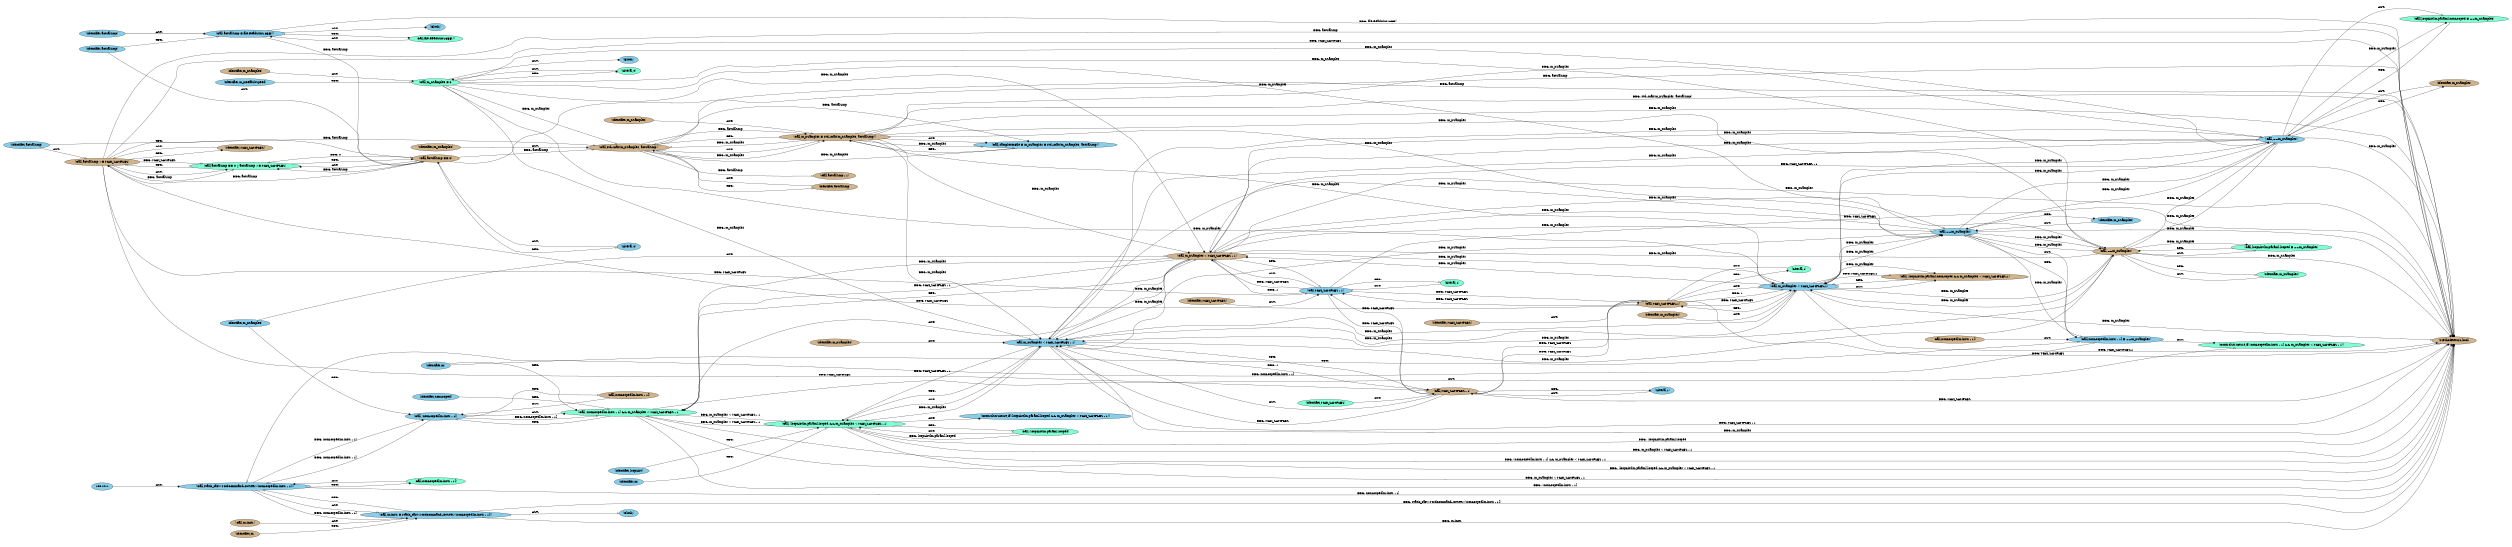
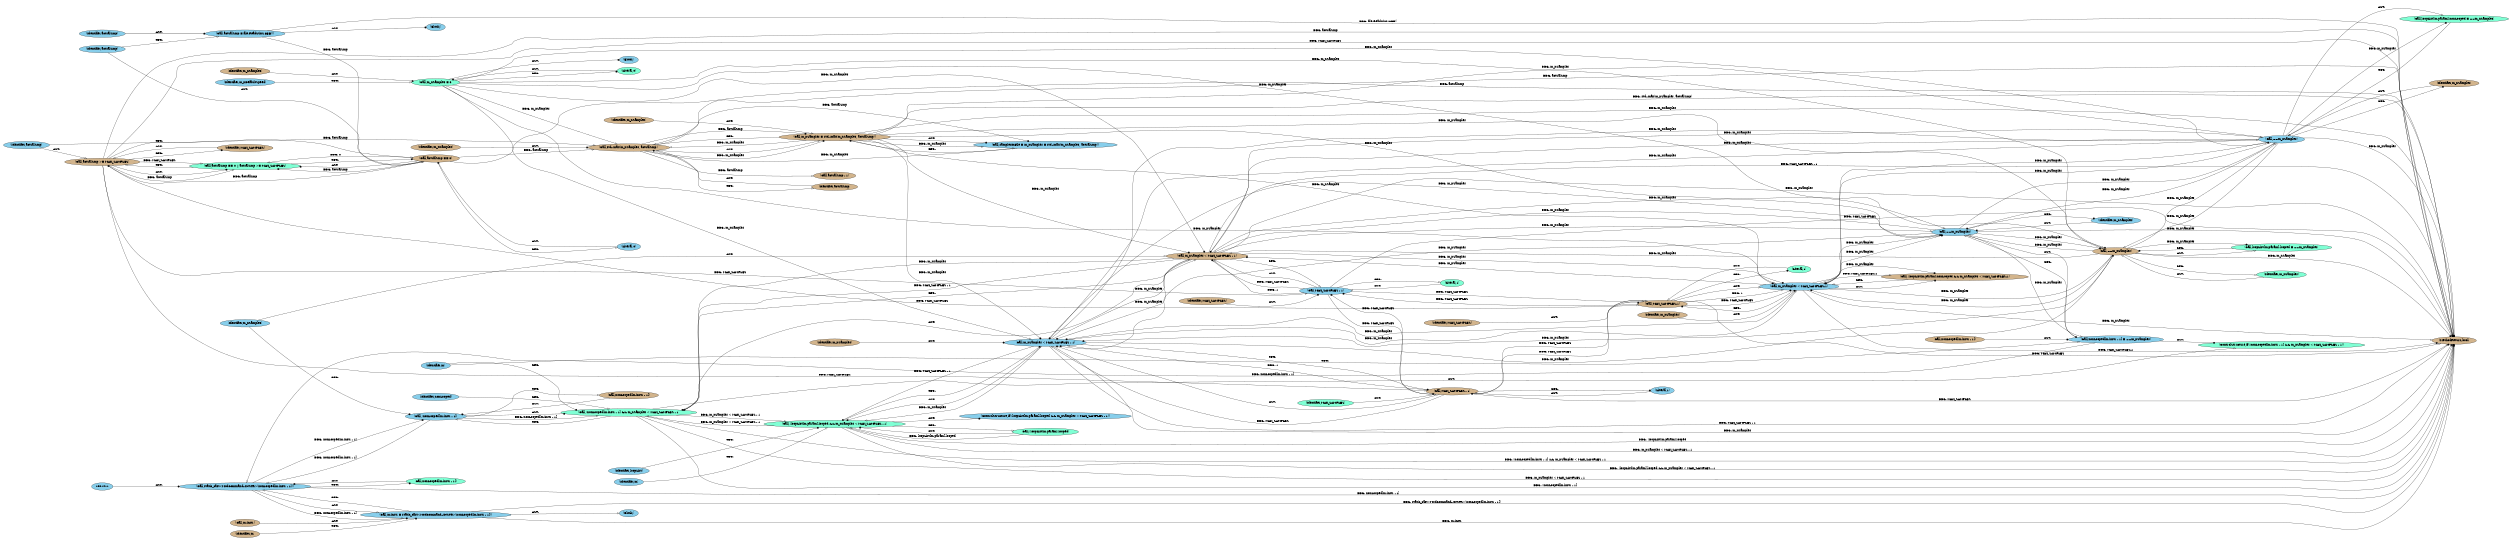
(436, 39) -> none
